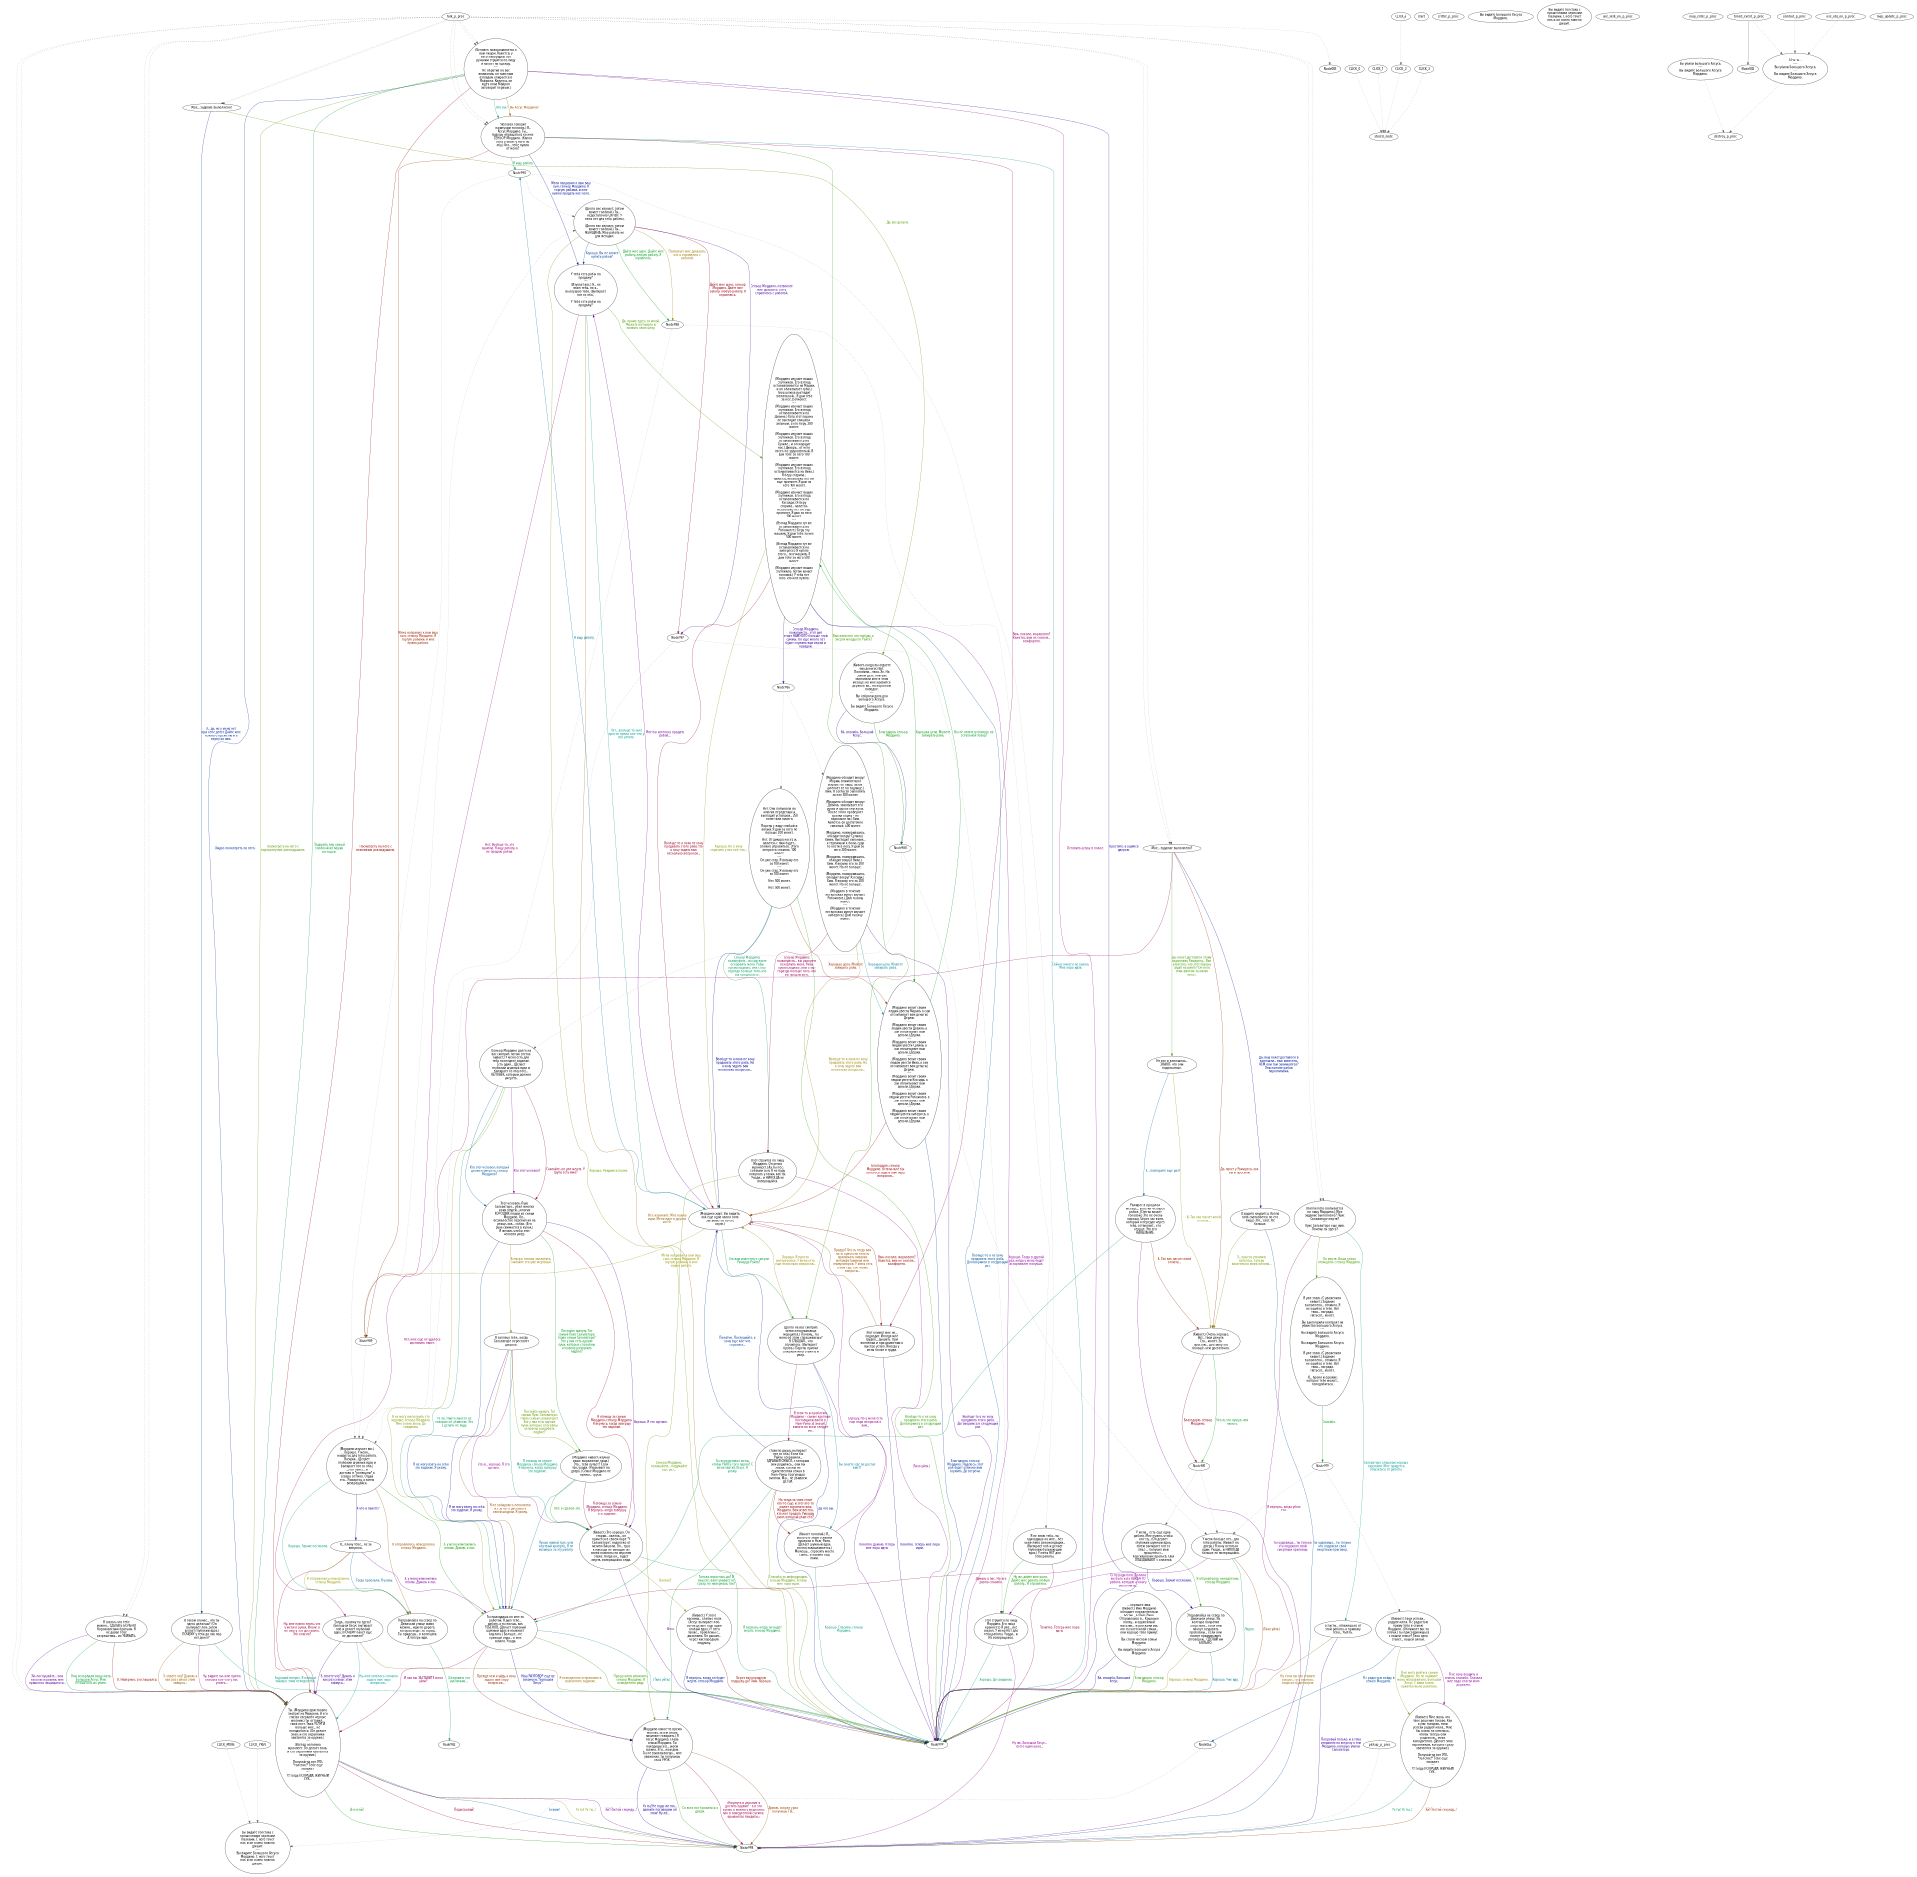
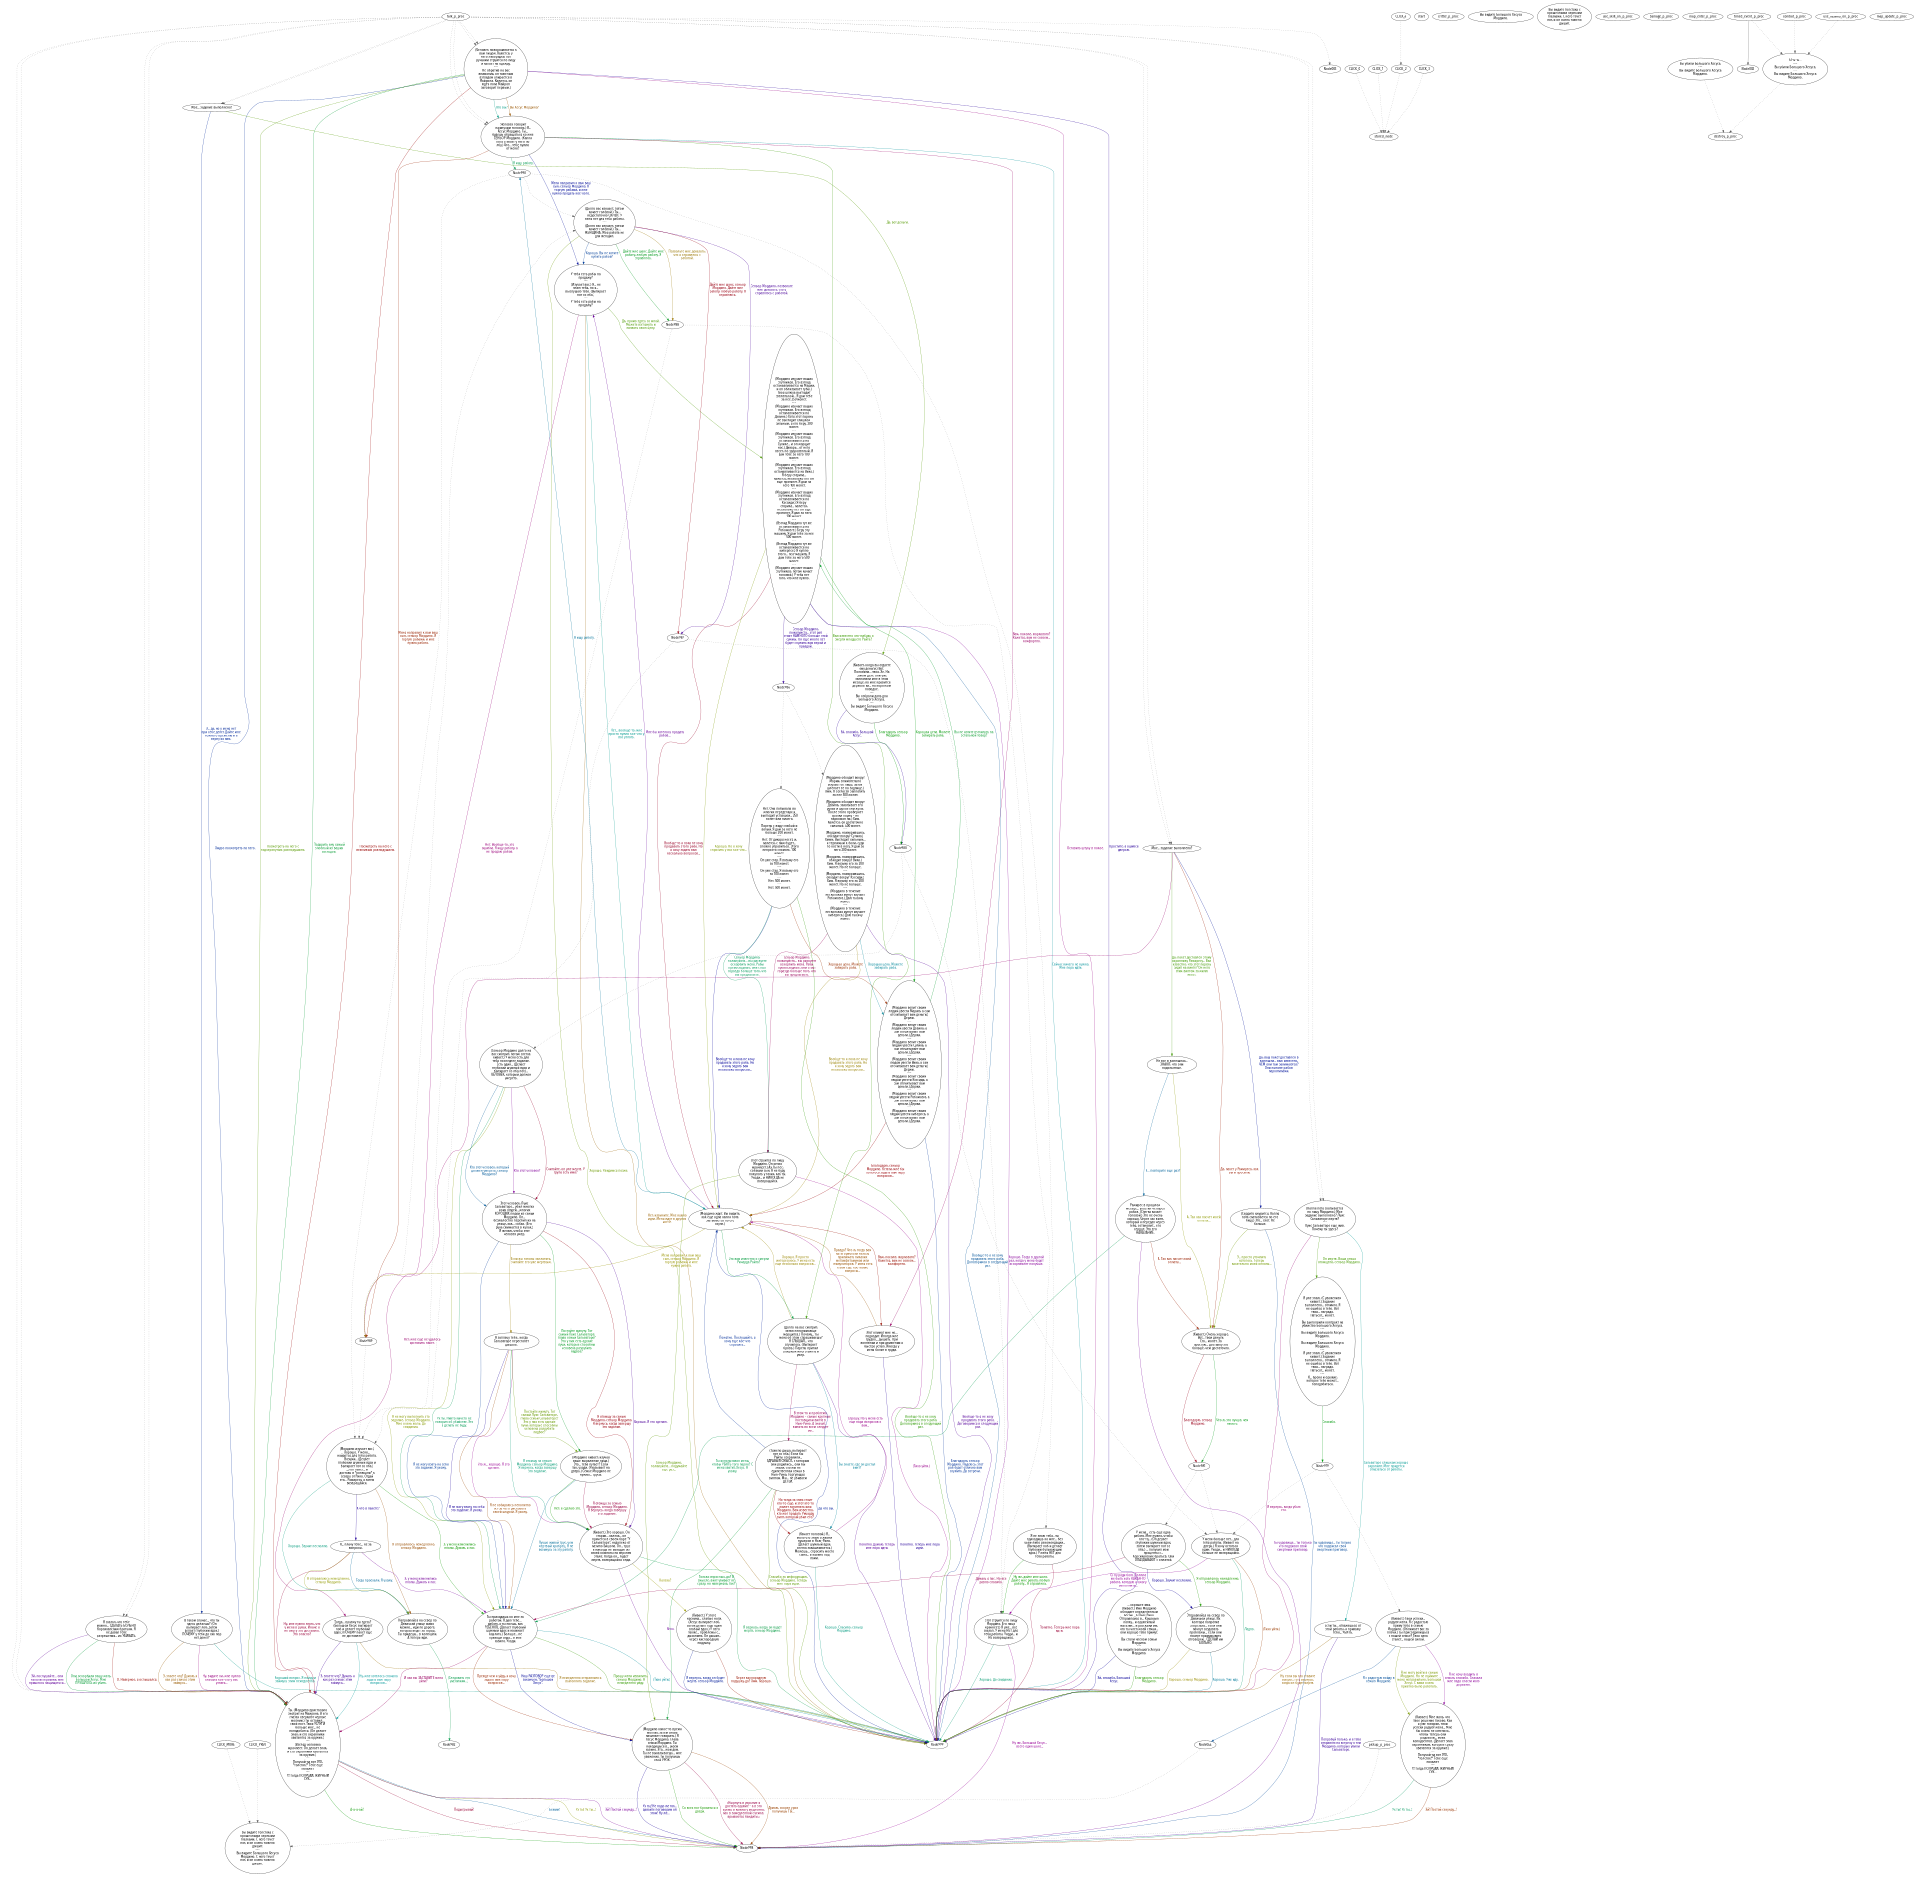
none -> (1661, 17)
(1841, 17) -> (1841, 17)
